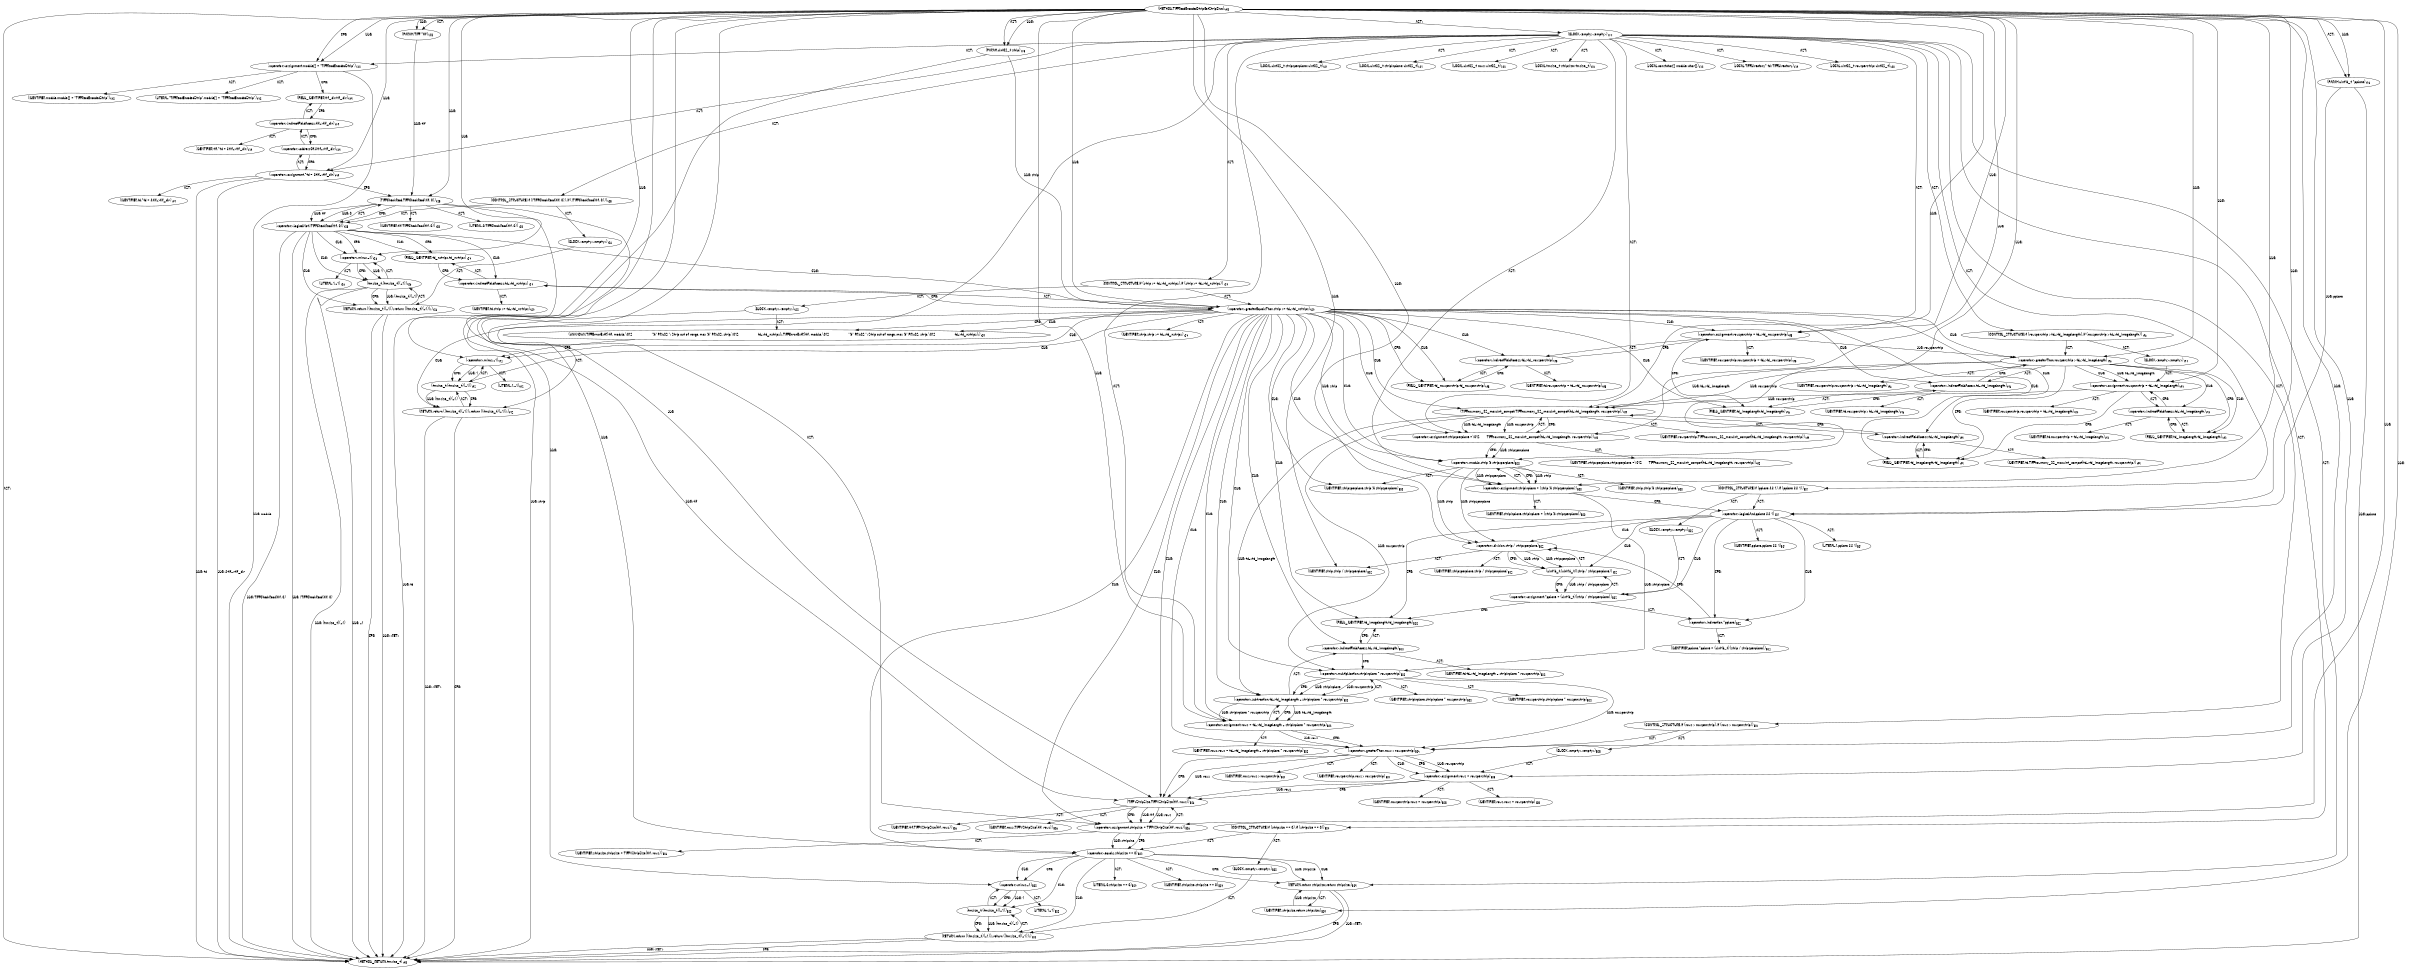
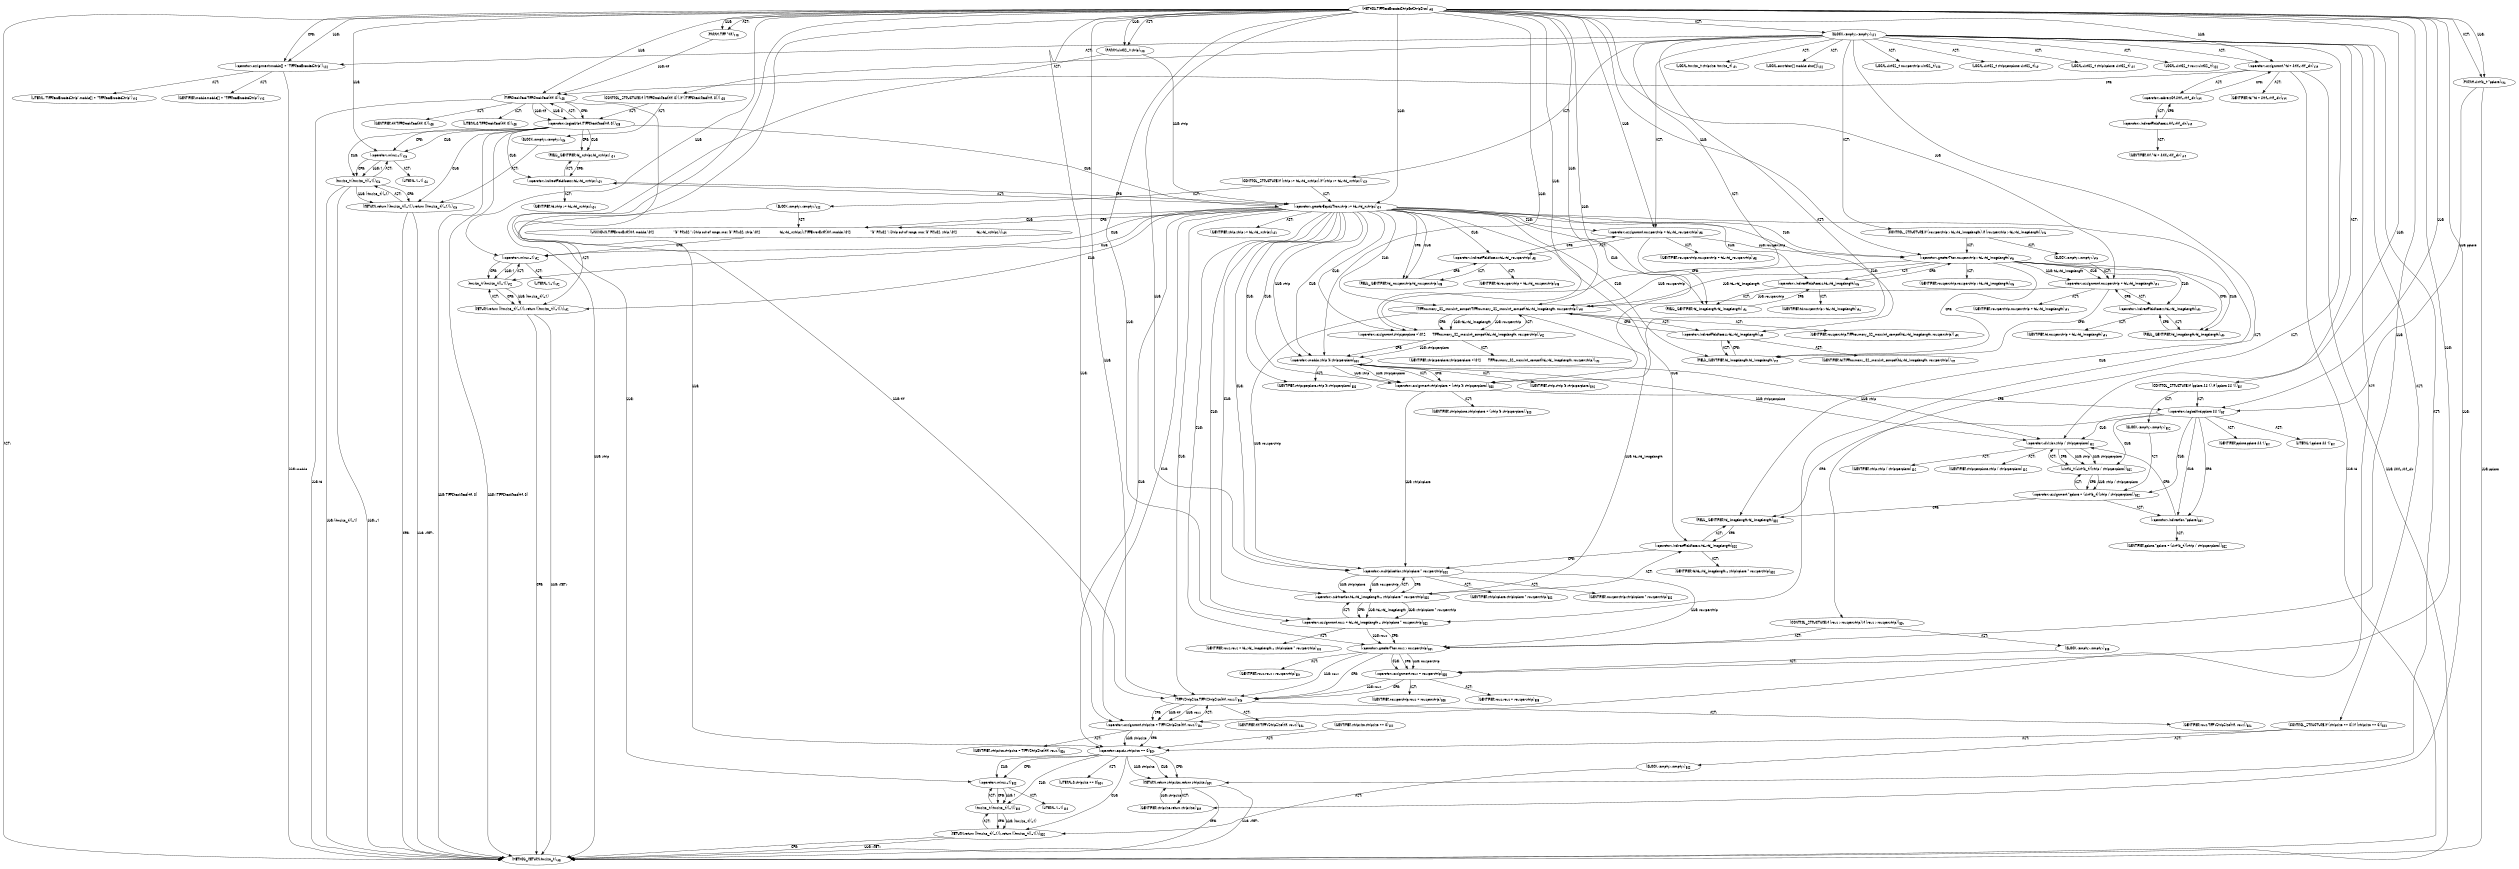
(1766, 67) -> none
(325, 98) -> none
(1327, 279) -> (1154, 300)
(1681, 488) -> (1593, 386)
(1354, 777) -> none
(1153, 869) -> (1247, 738)
